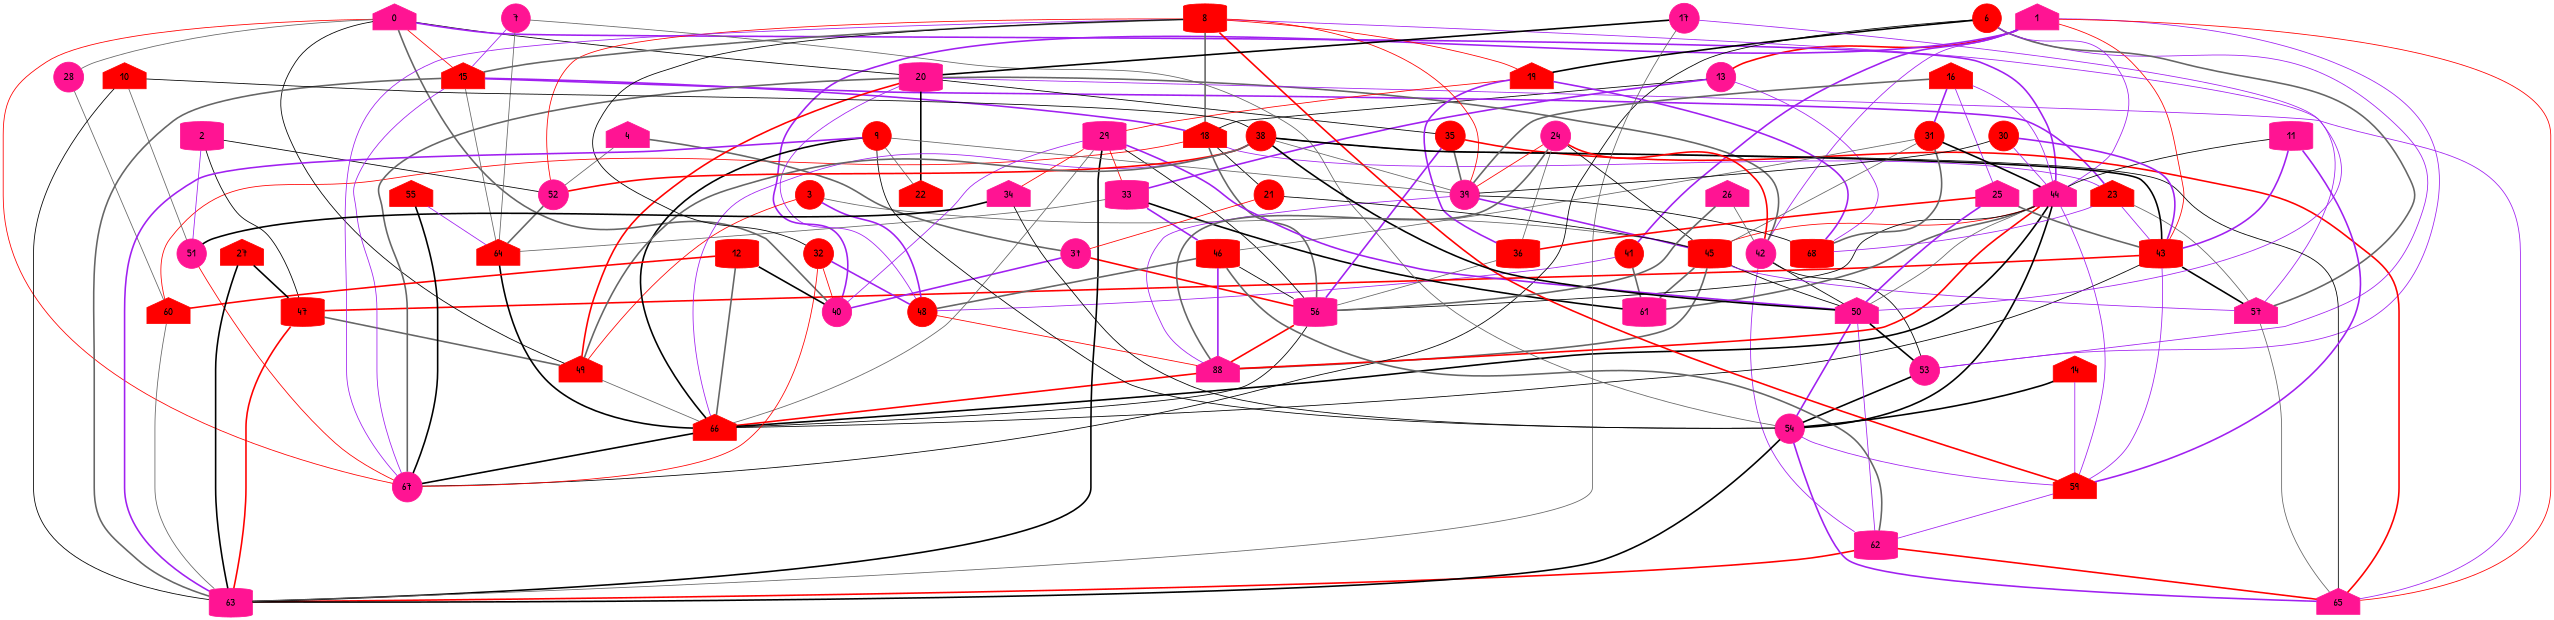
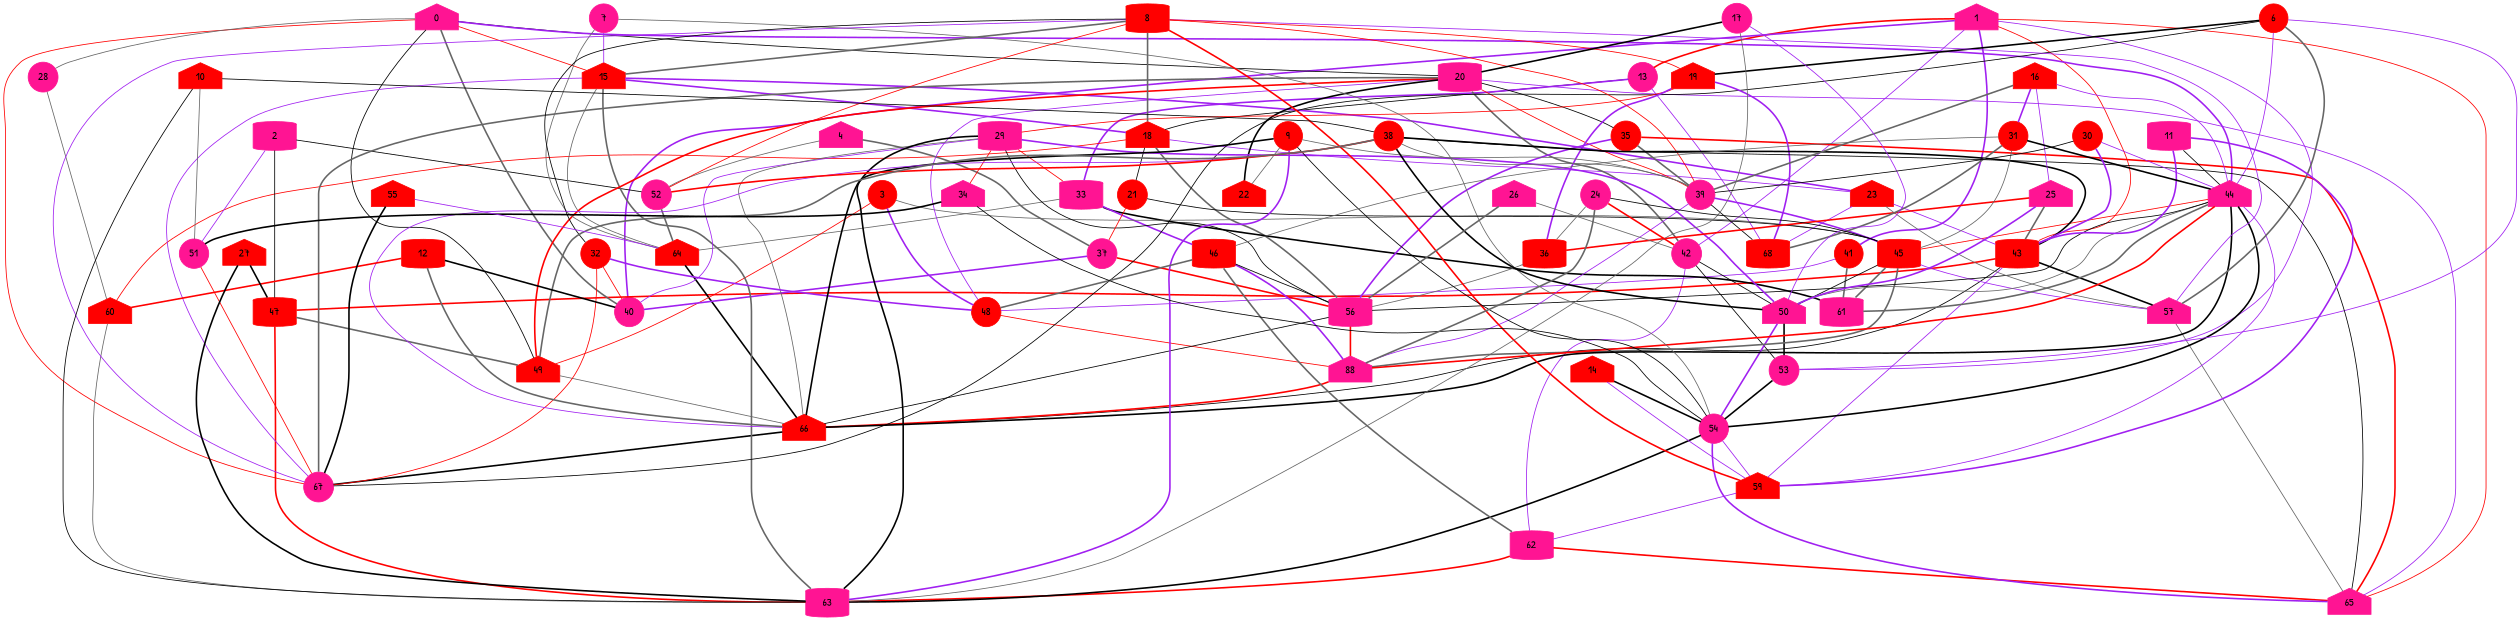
(1518, 160) -> (1578, 139)
(1866, 427) -> none
